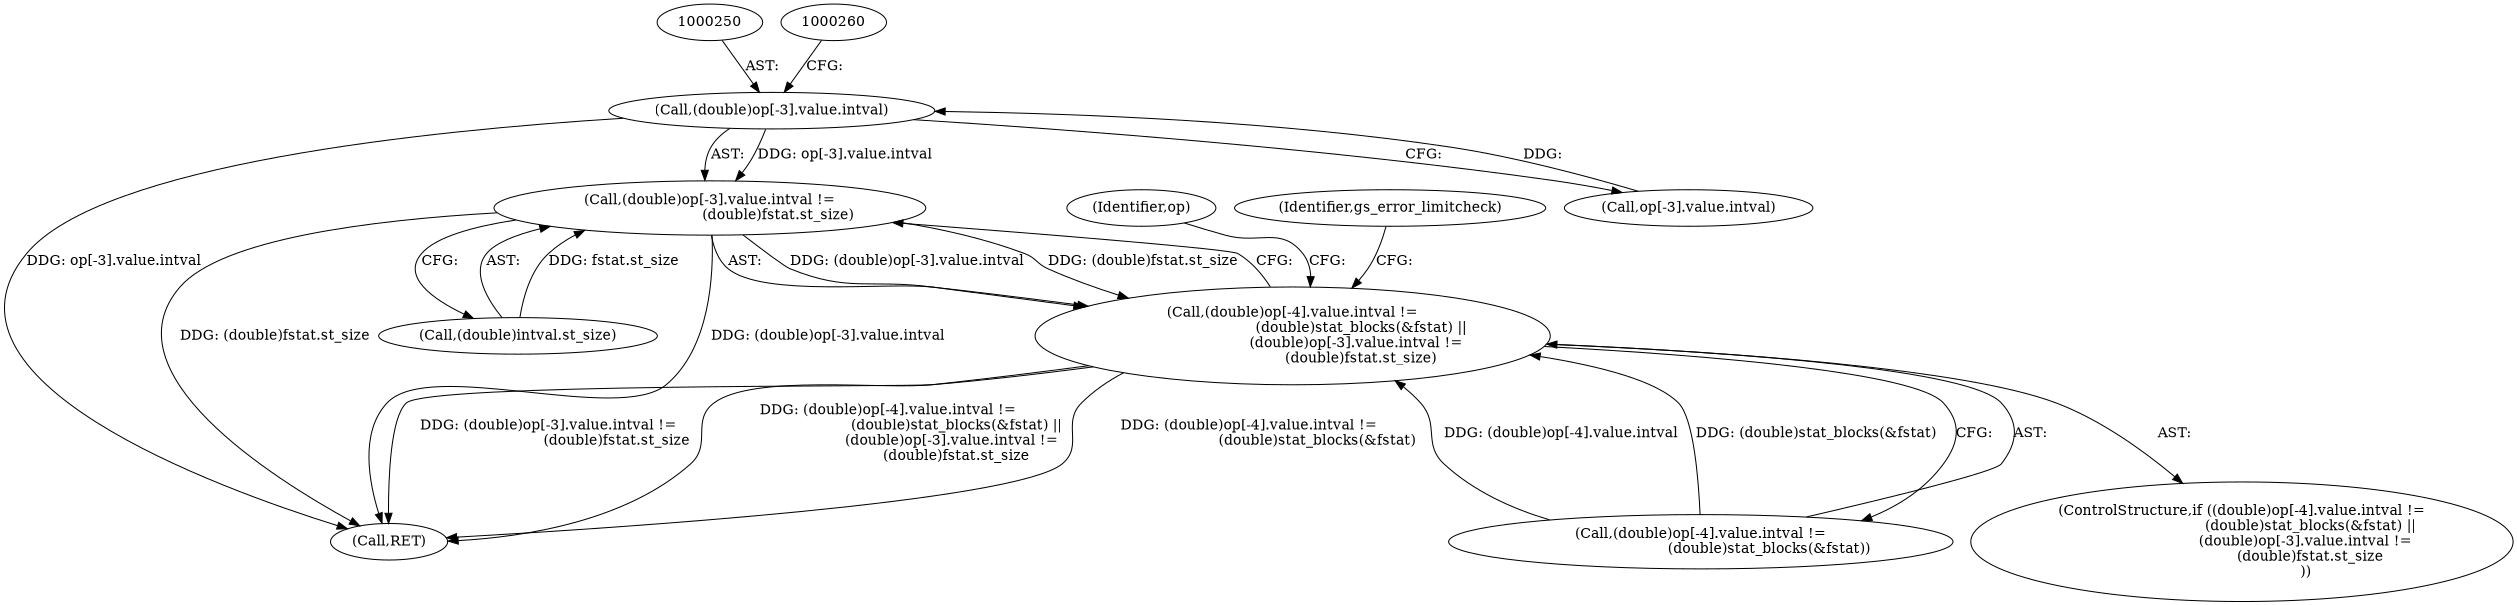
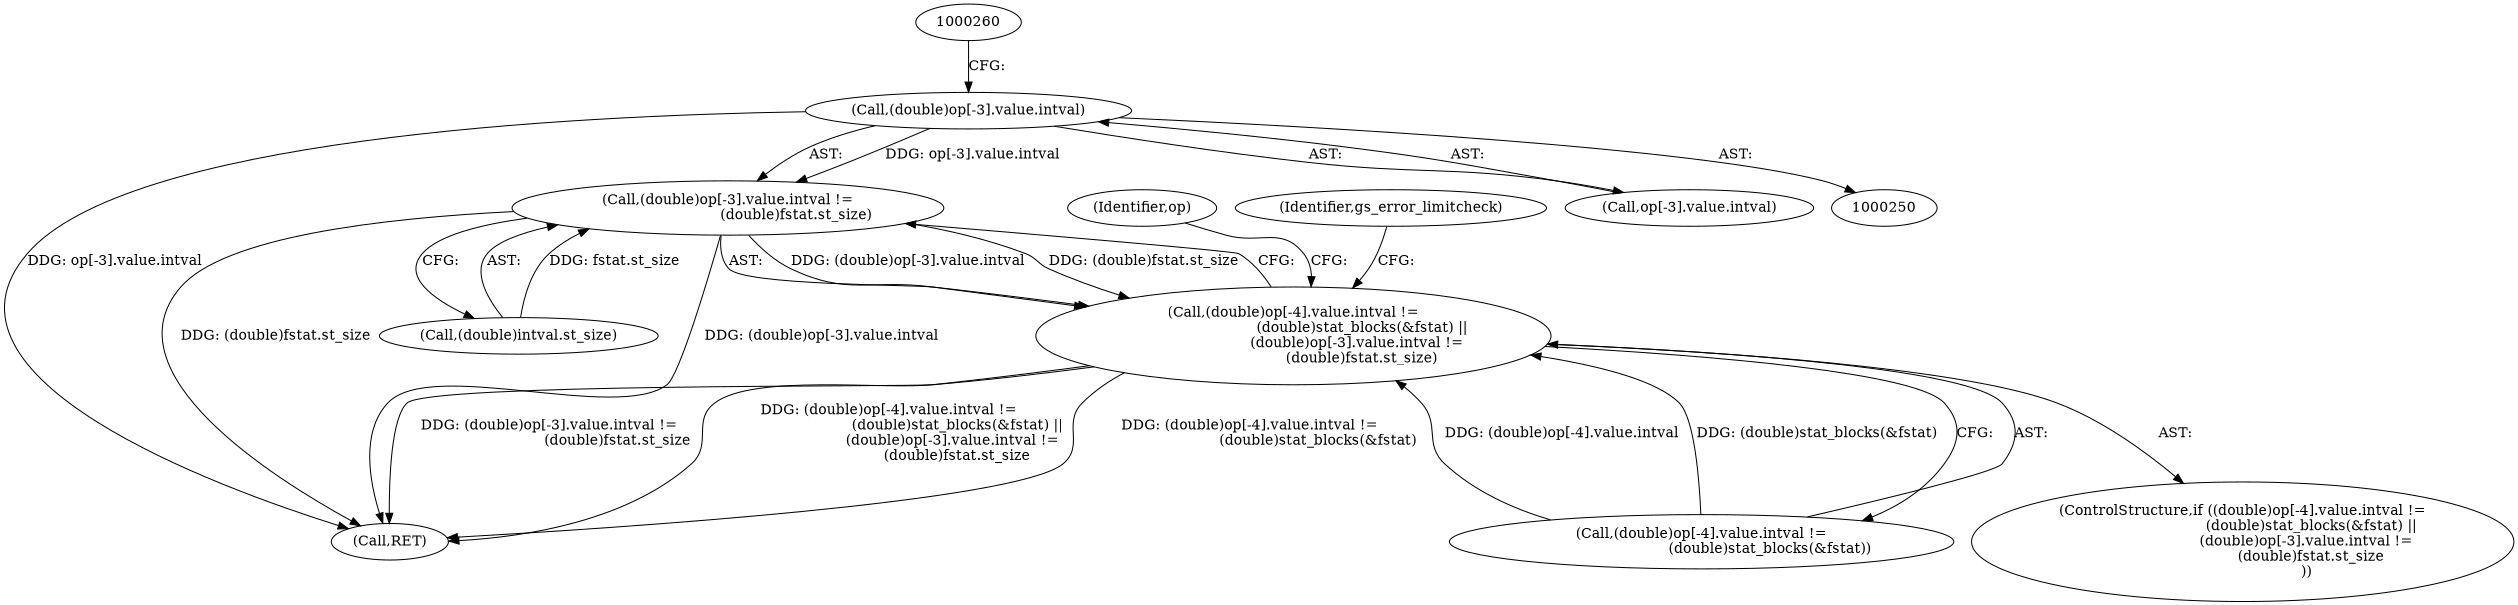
(738, 62) -> (1484, 139)
(1426, 155) -> (1328, 155)
(1545, 155) -> (1470, 155)
